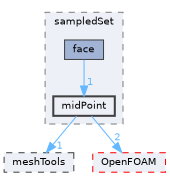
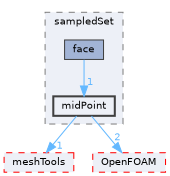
(39, 162) -> (39, 162)
